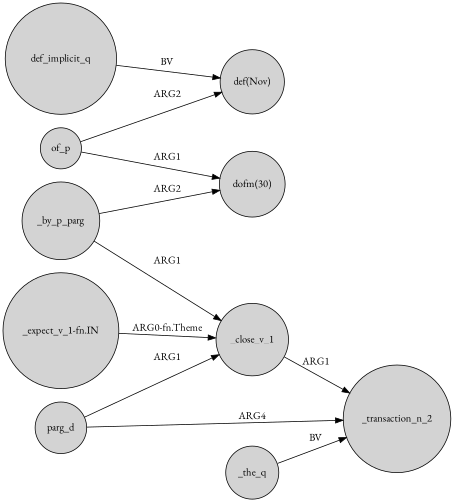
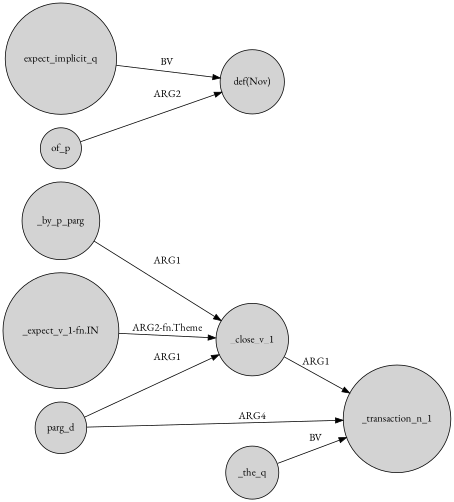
(61, 59) -> (61, 59)
(252, 184) -> none
(167, 328) -> (167, 328)
(397, 419) -> (397, 419)
